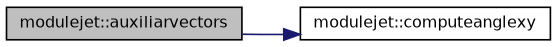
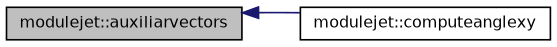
(263, 34) -> (279, 13)
